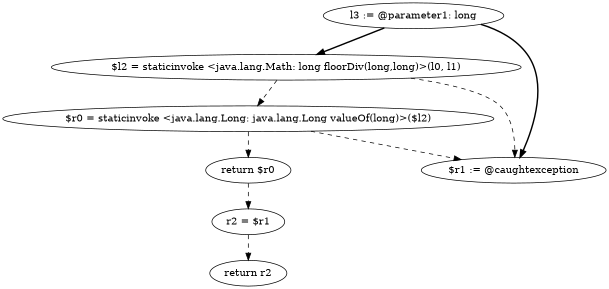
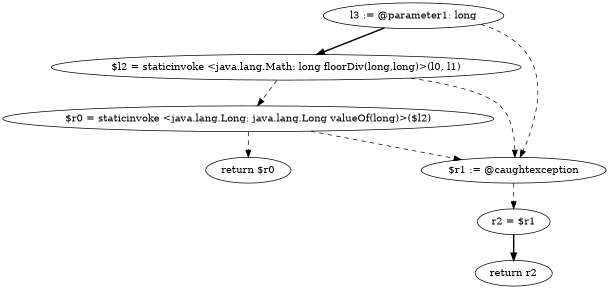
(536, 75) -> (536, 75)
(248, 192) -> (514, 192)
(248, 244) -> (514, 244)
